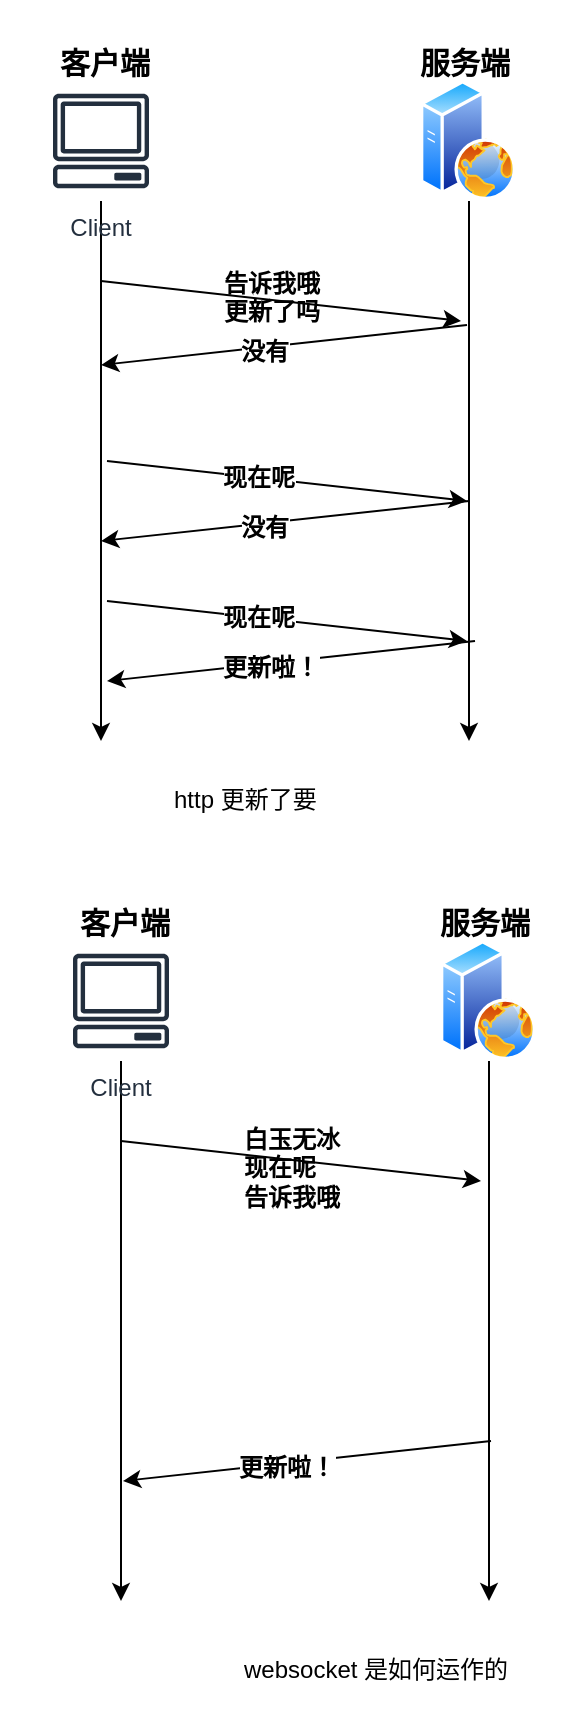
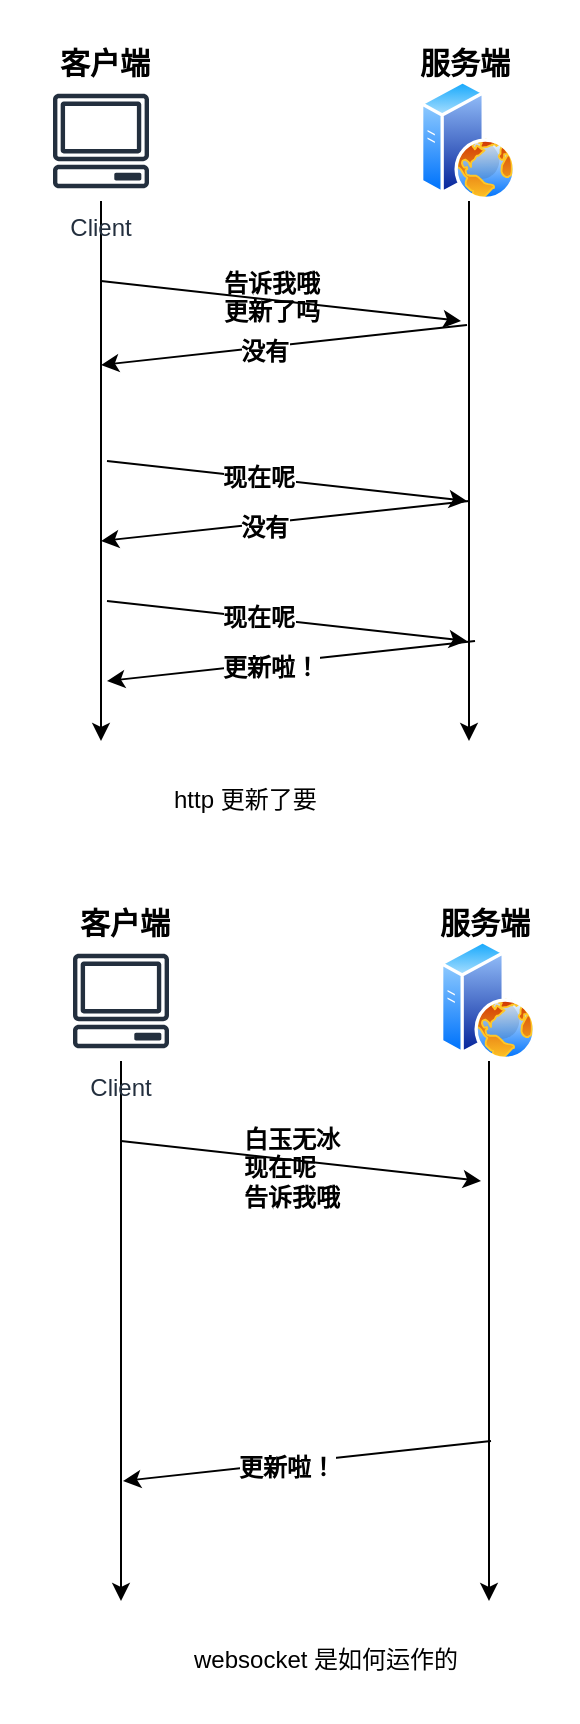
(391, 1671) -> (341, 1661)
